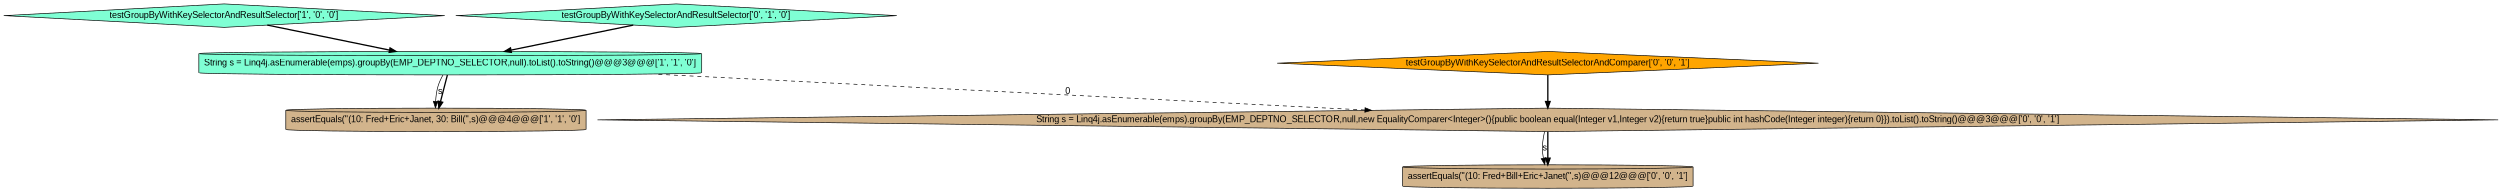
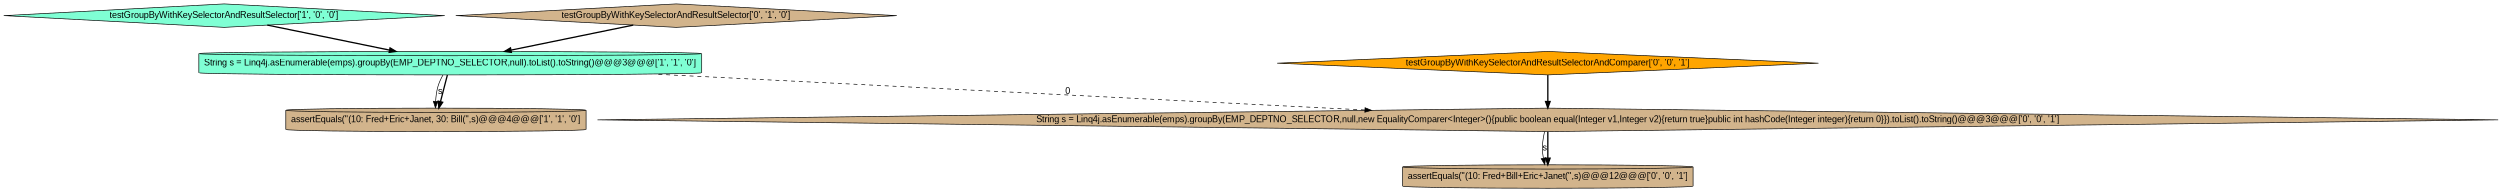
(676, 16) -> (676, 16)
